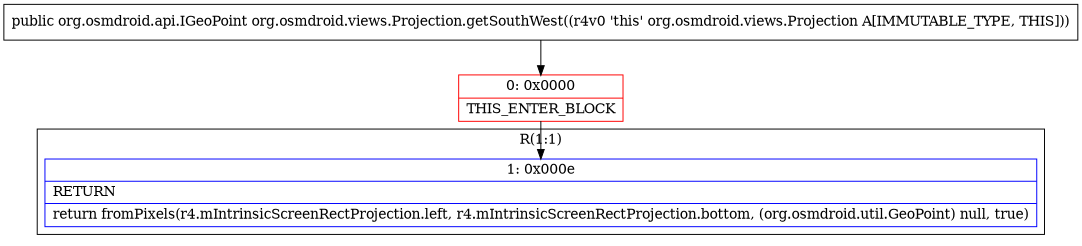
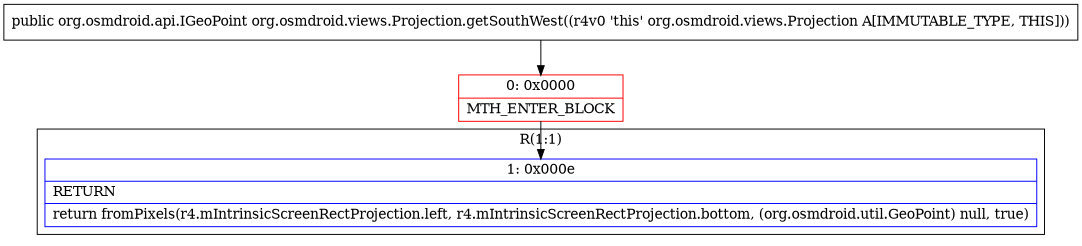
(541, 109) -> (541, 109)
